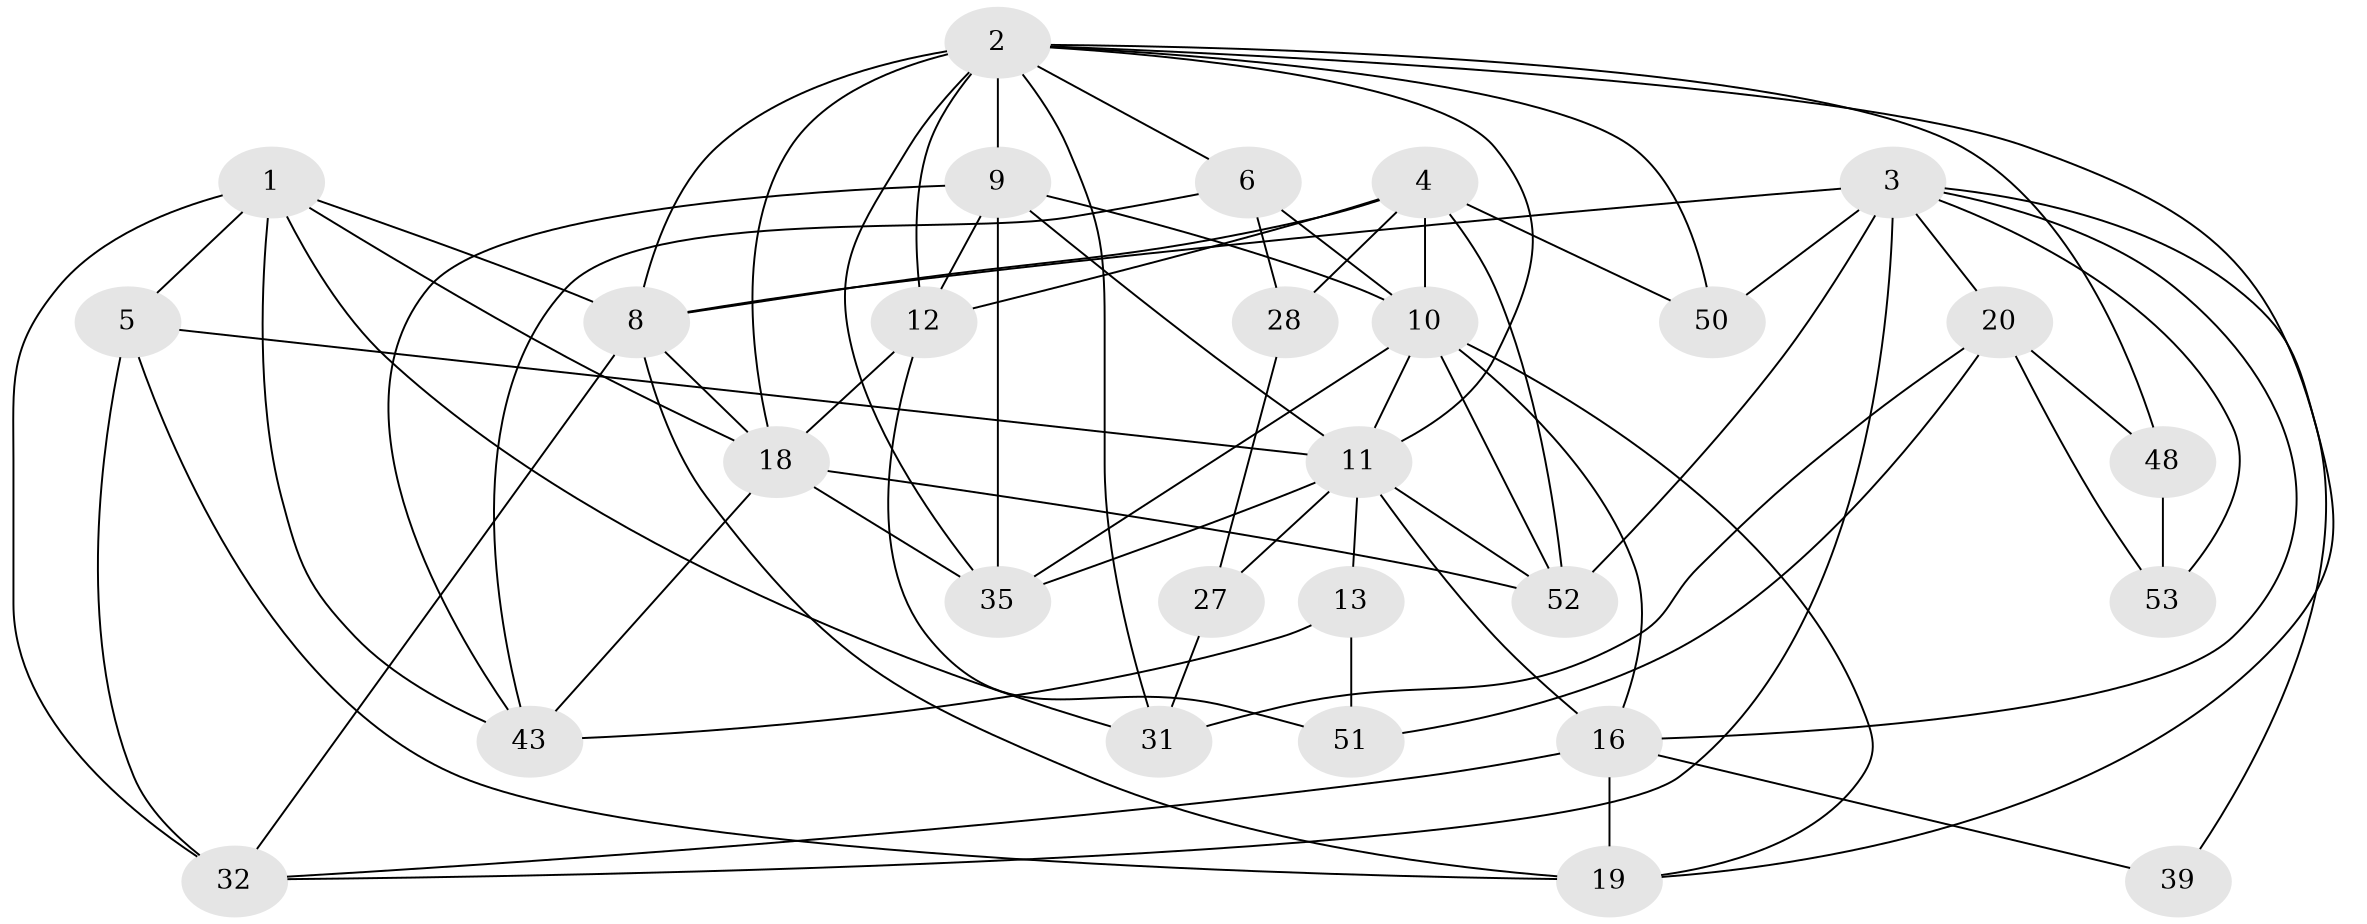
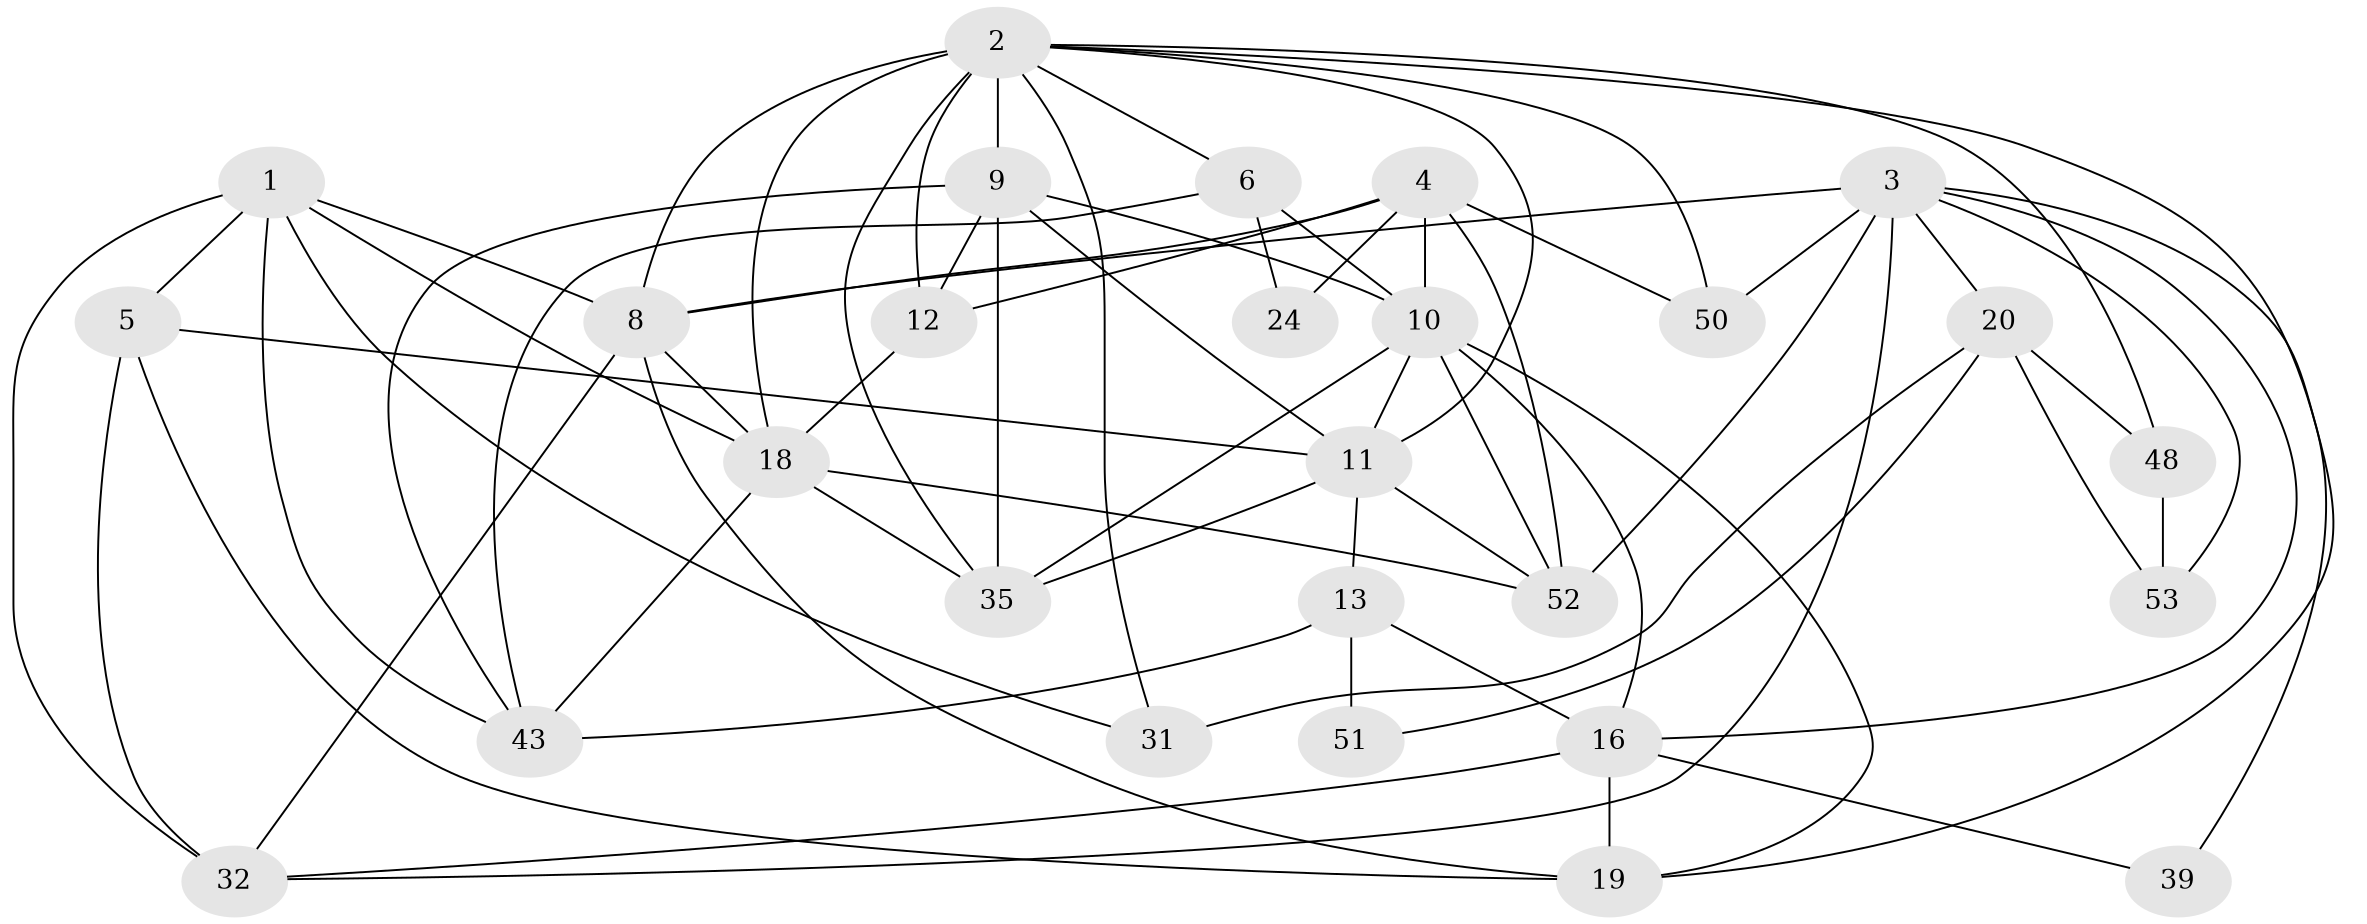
(1285, 322) -> (1285, 322)
(1211, 602) -> none
(1472, 611) -> (1480, 672)
(942, 651) -> none
